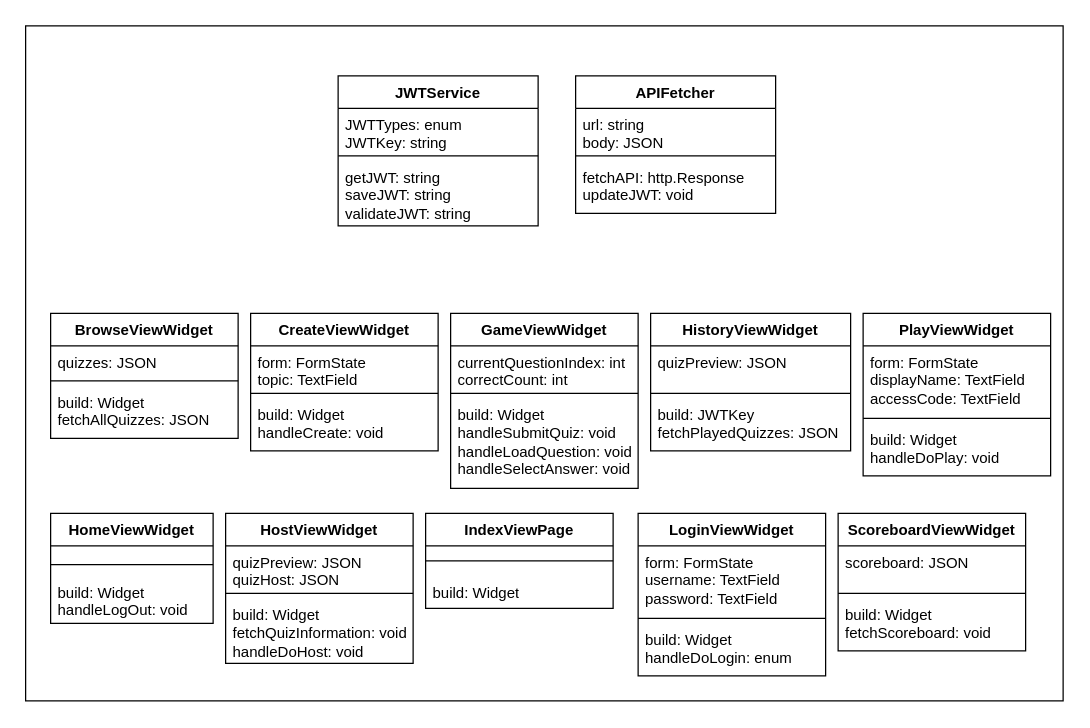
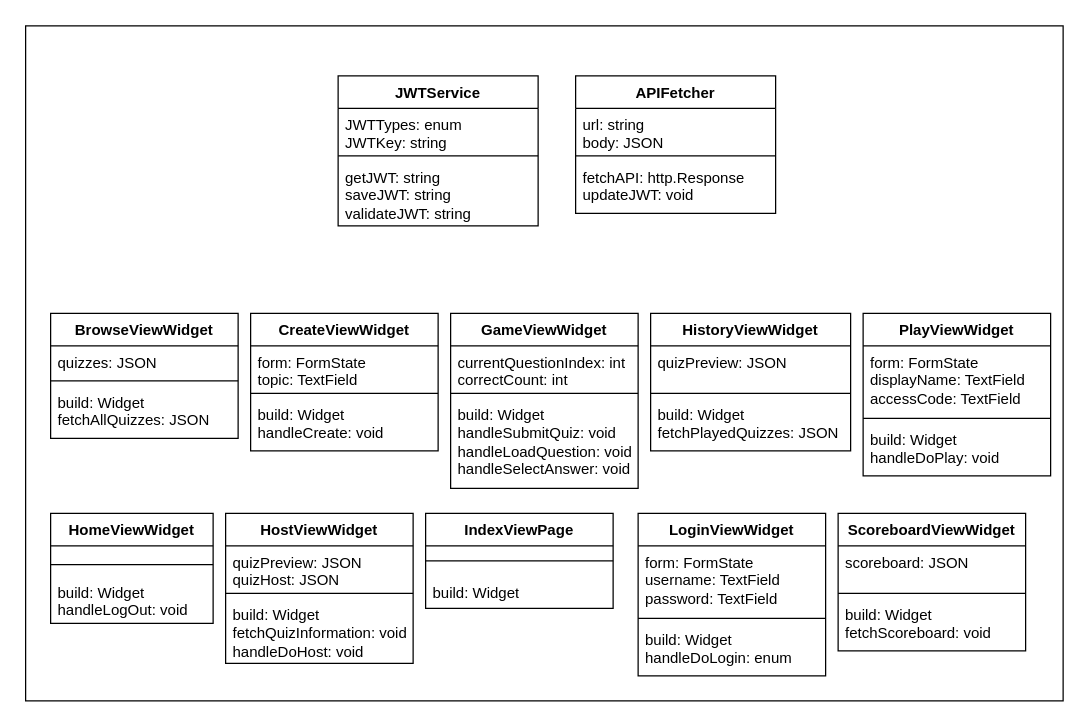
(751, 425) -> (751, 425)
